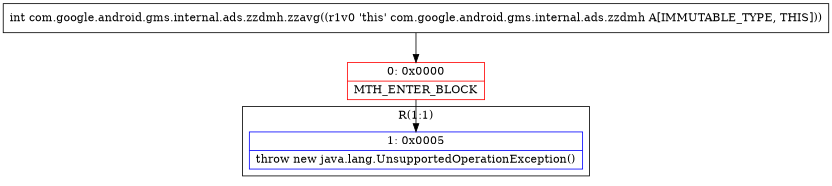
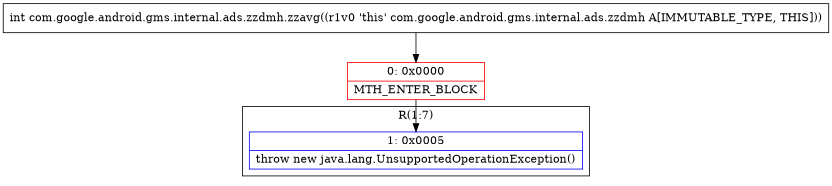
(416, 116) -> (416, 116)
